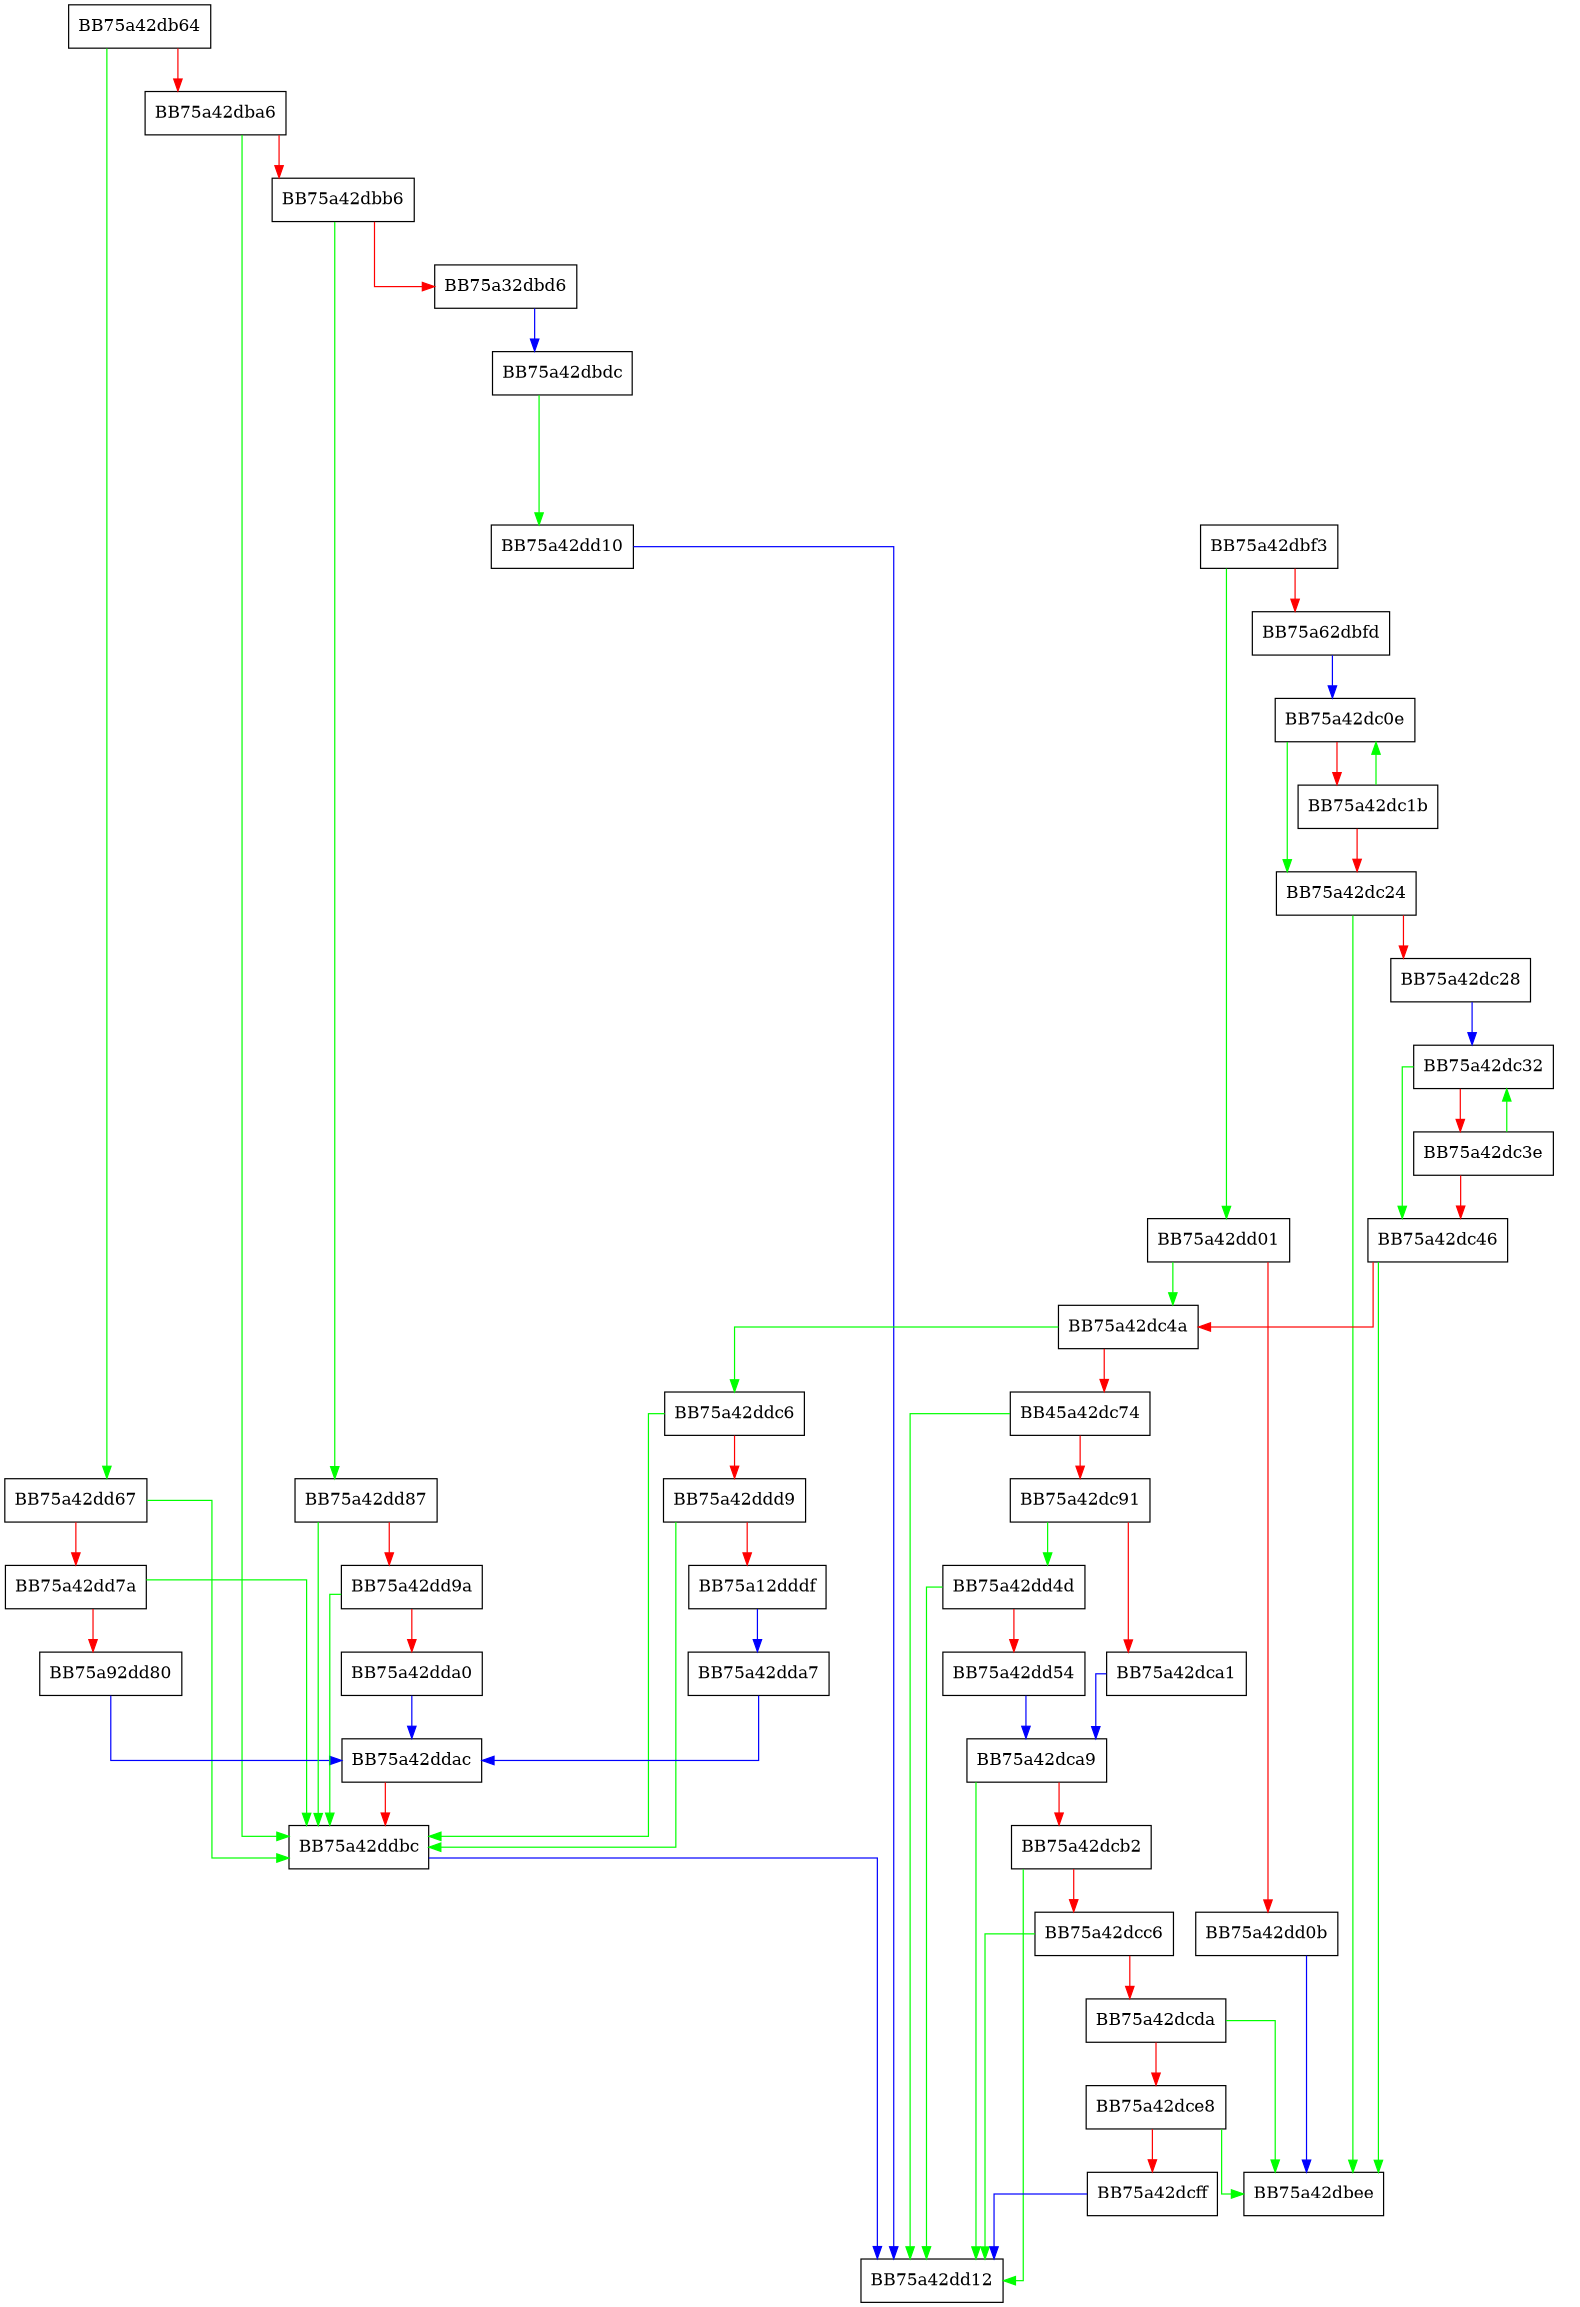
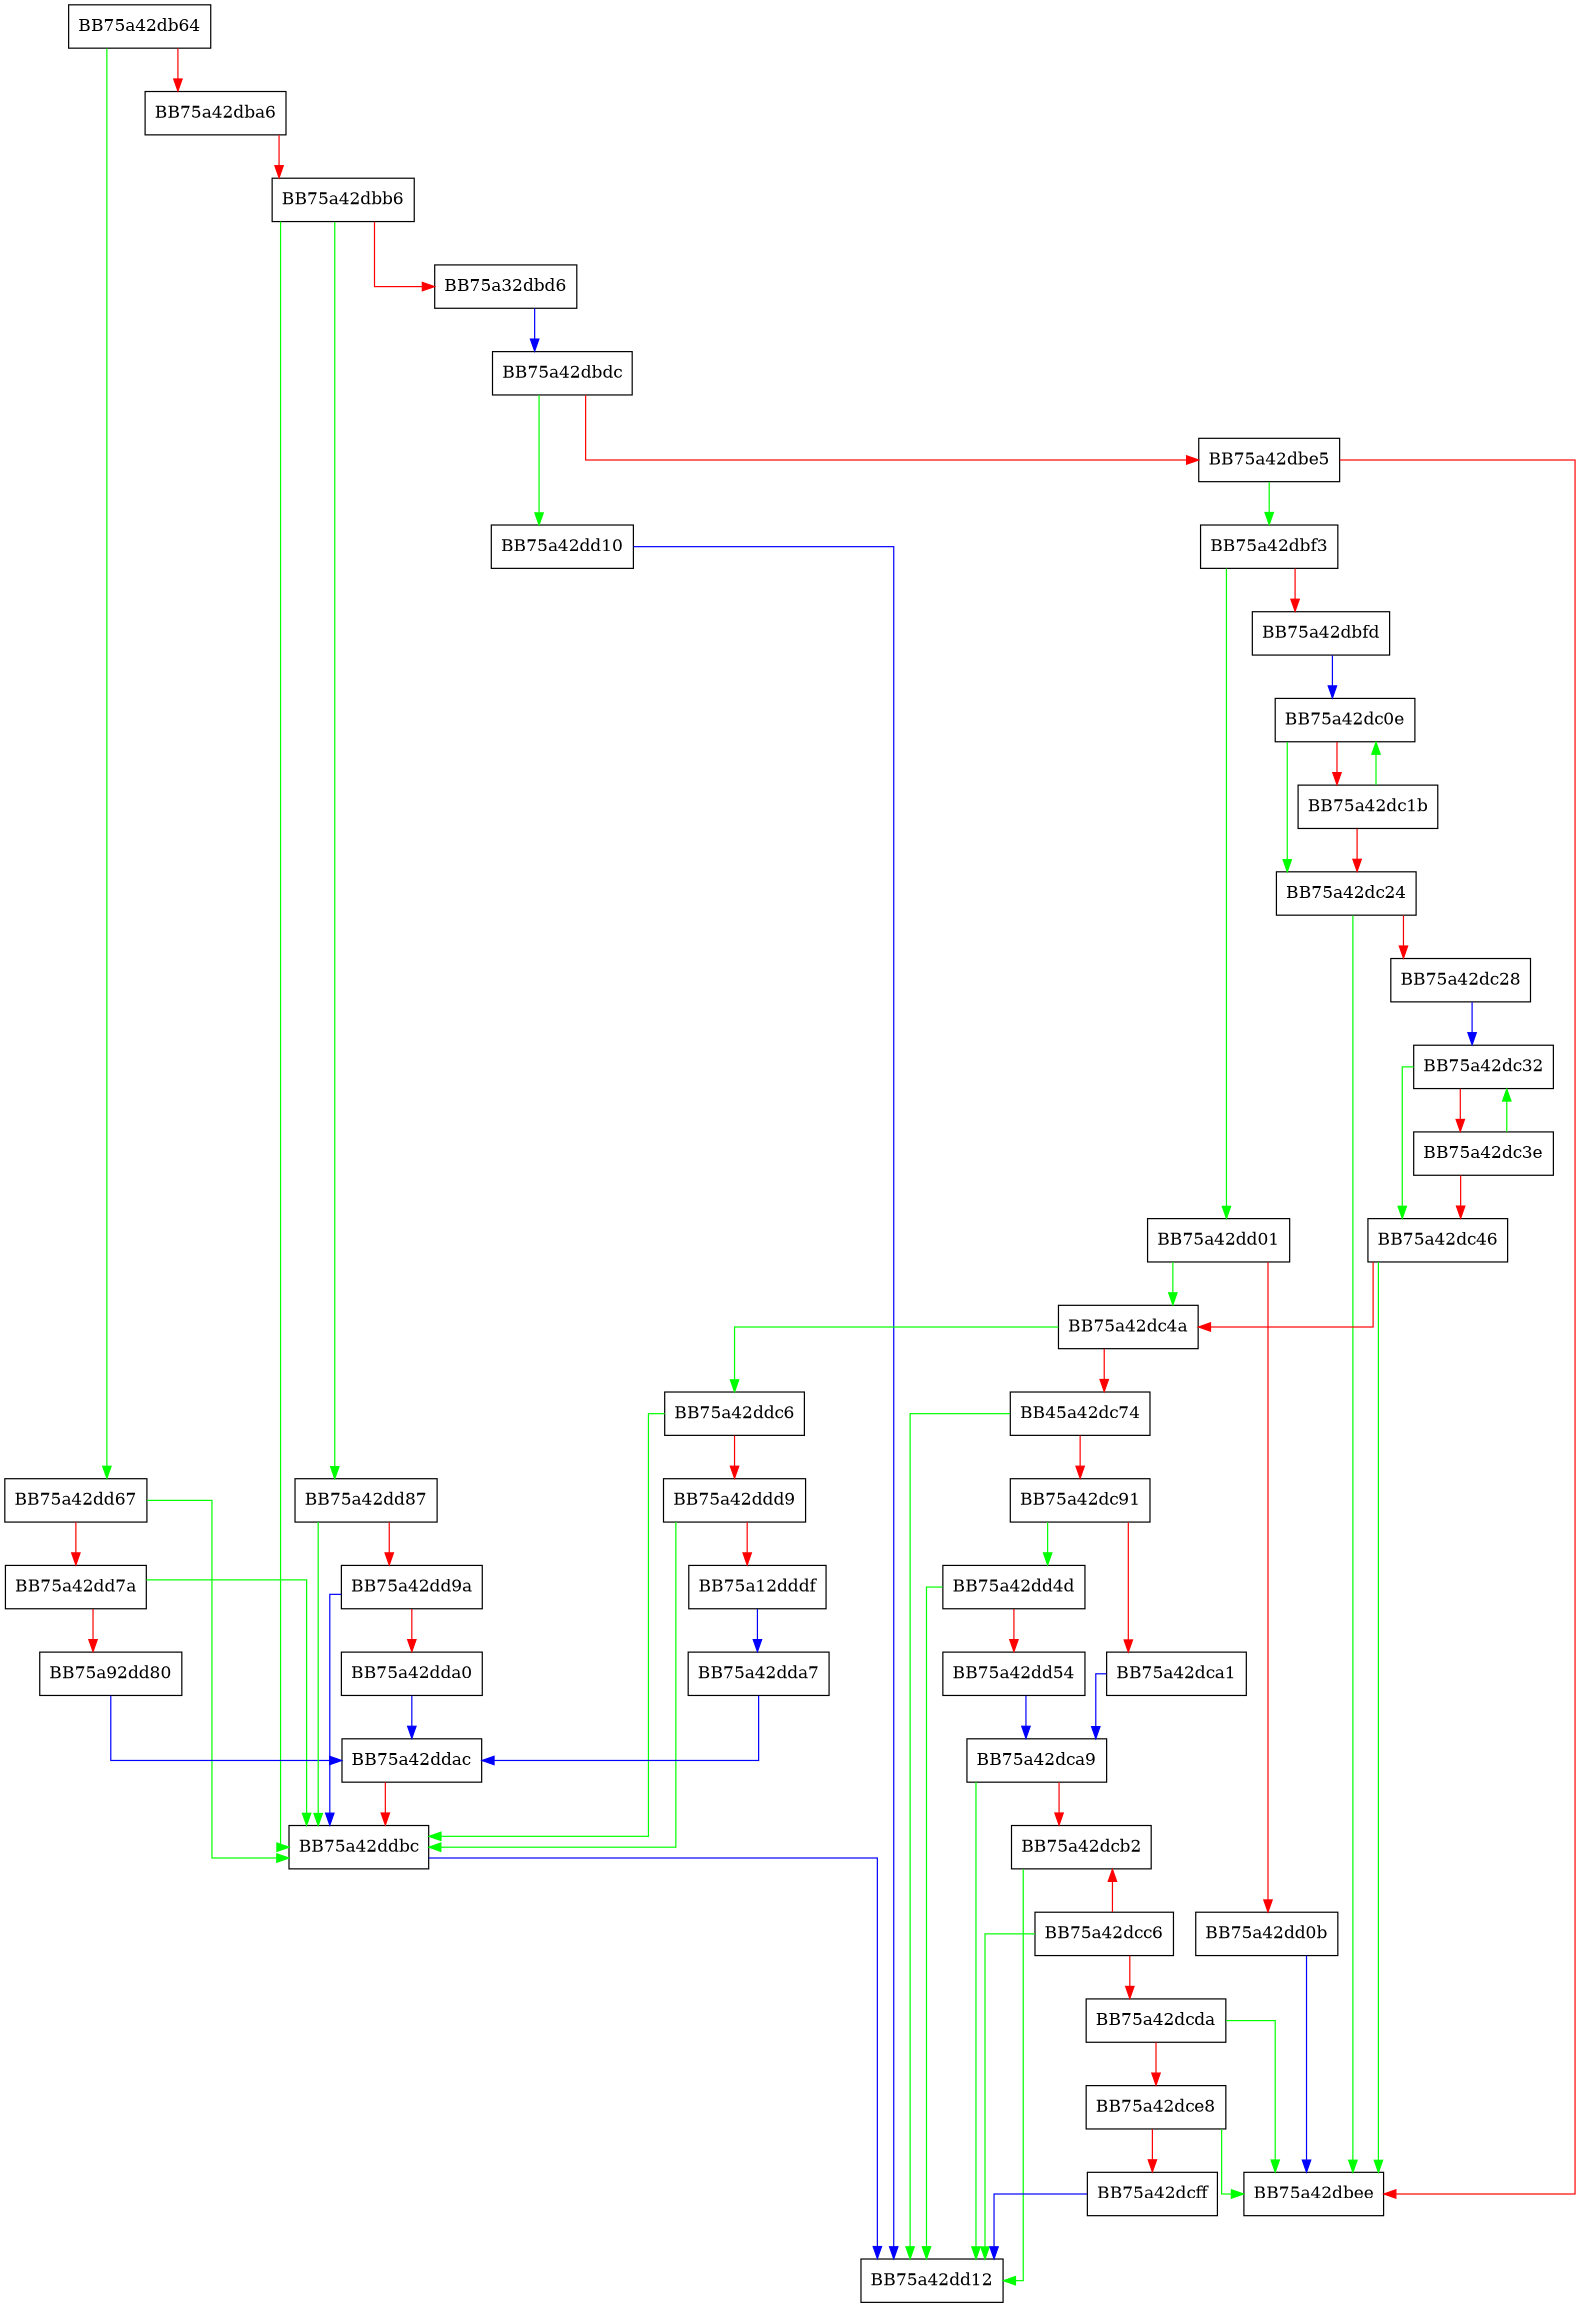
none -> (1269, 460)
(1321, 633) -> (1321, 633)
(242, 1003) -> (281, 1035)
(330, 1698) -> (330, 1698)
(1074, 1884) -> (1112, 1897)
